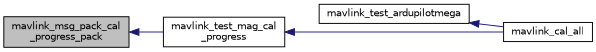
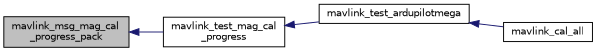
(66, 32) -> (66, 32)
(399, 32) -> (307, 23)
